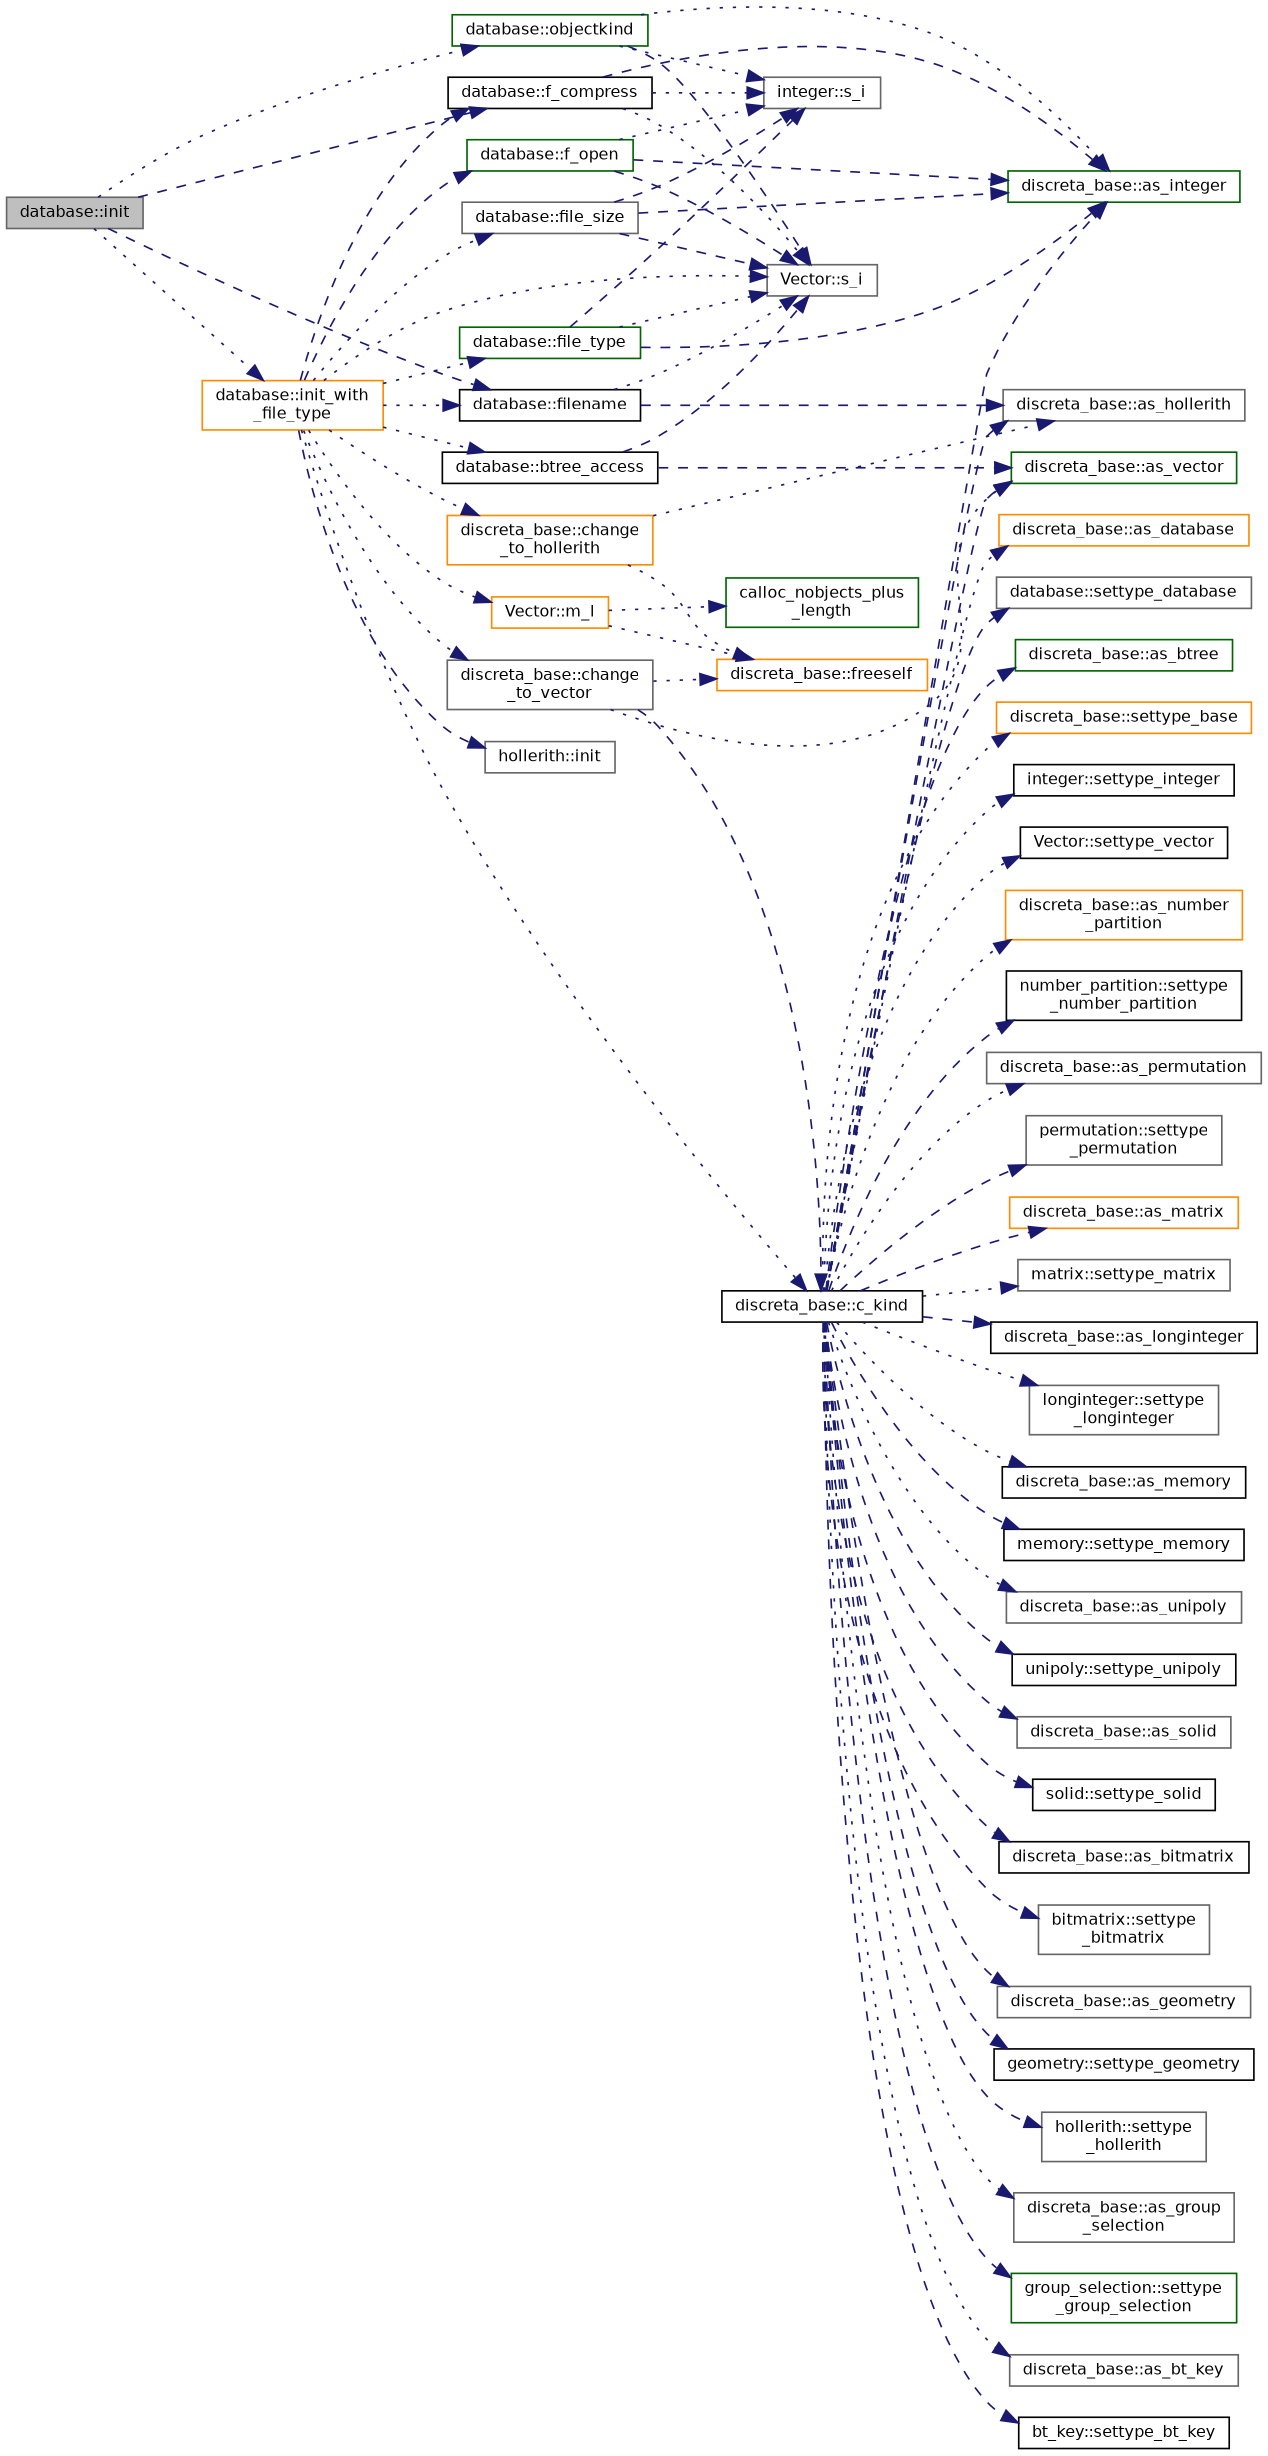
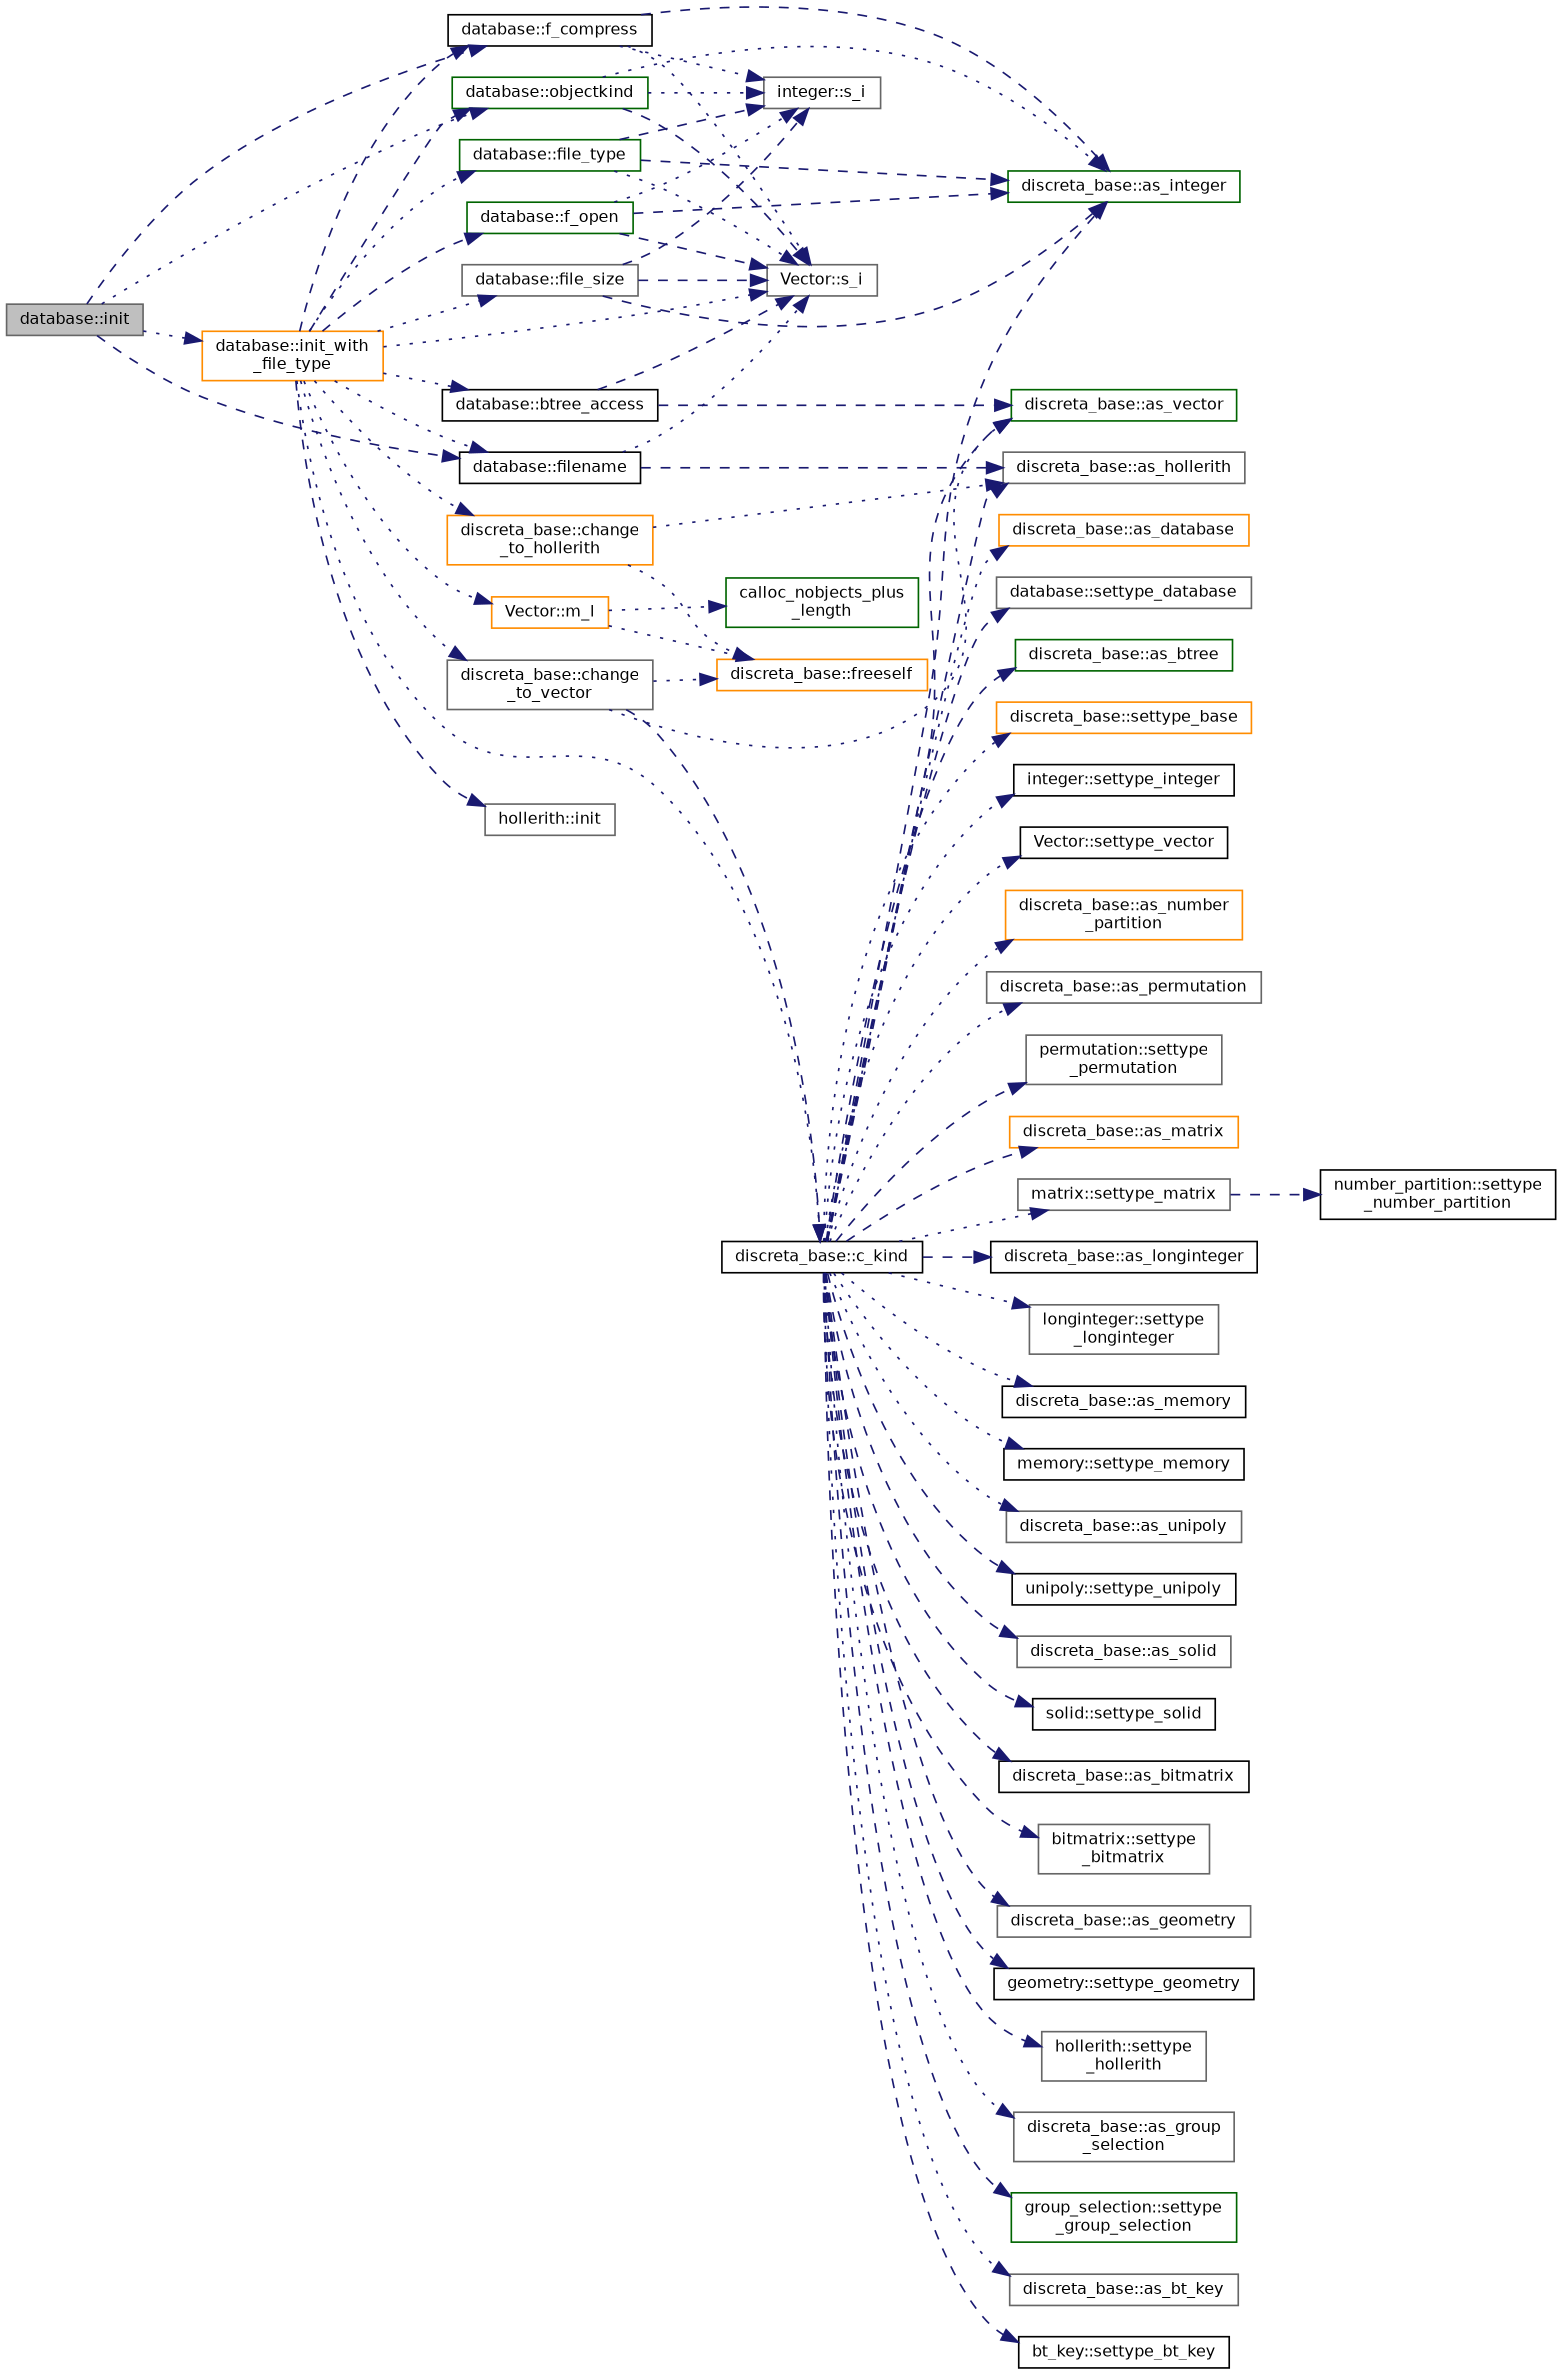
none -> (379, 220)
(895, 1146) -> (1267, 1195)
(904, 1436) -> (909, 1370)
